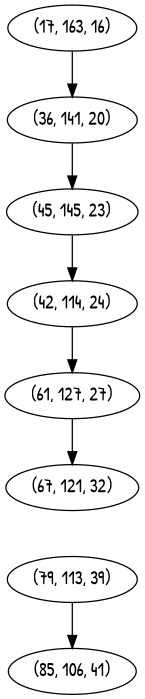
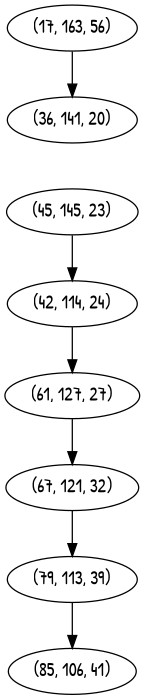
(72, 28) -> (72, 28)
(72, 160) -> none
none -> (72, 527)
